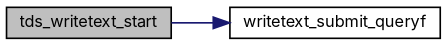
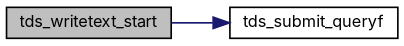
(335, 23) -> (314, 23)
